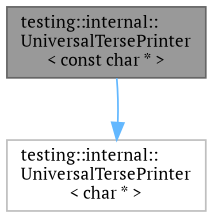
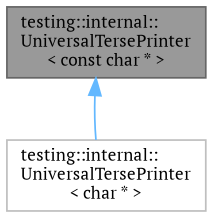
(118, 100) -> (95, 118)
